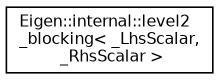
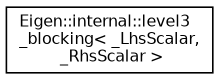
(110, 40) -> (110, 40)
